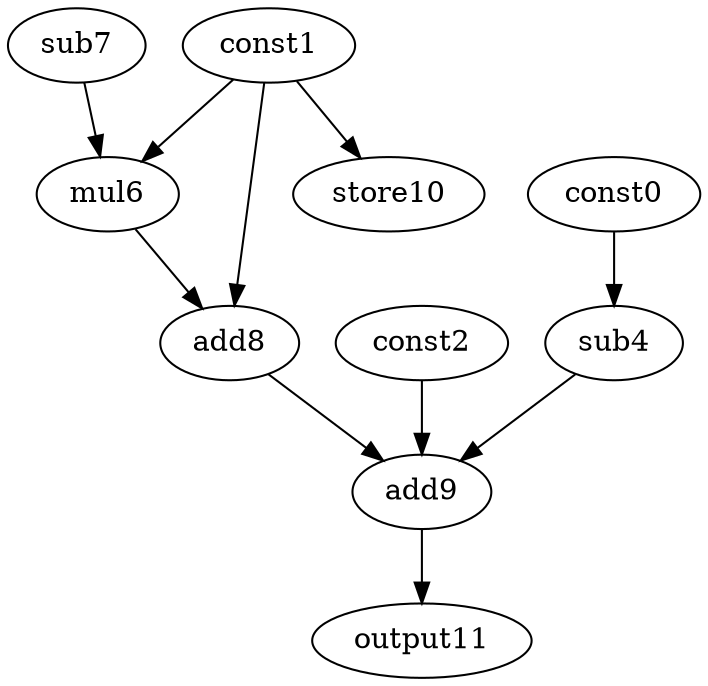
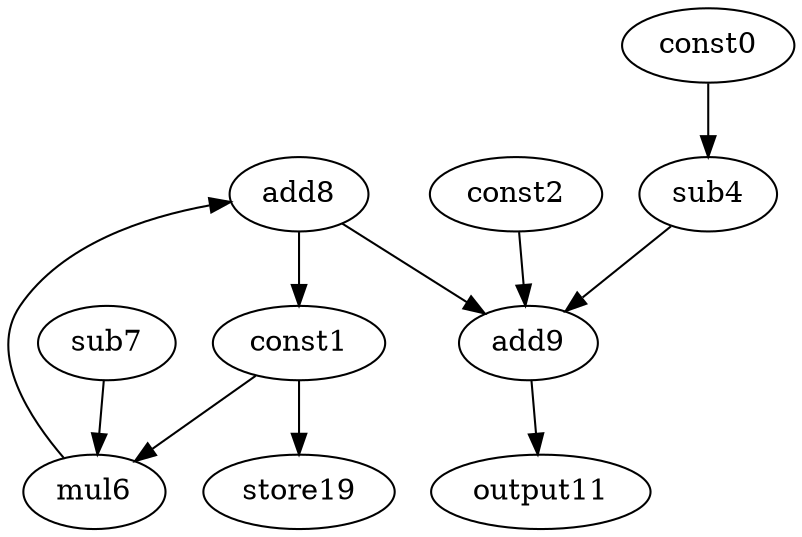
(251, 184) -> (299, 259)
(389, 194) -> (299, 492)
